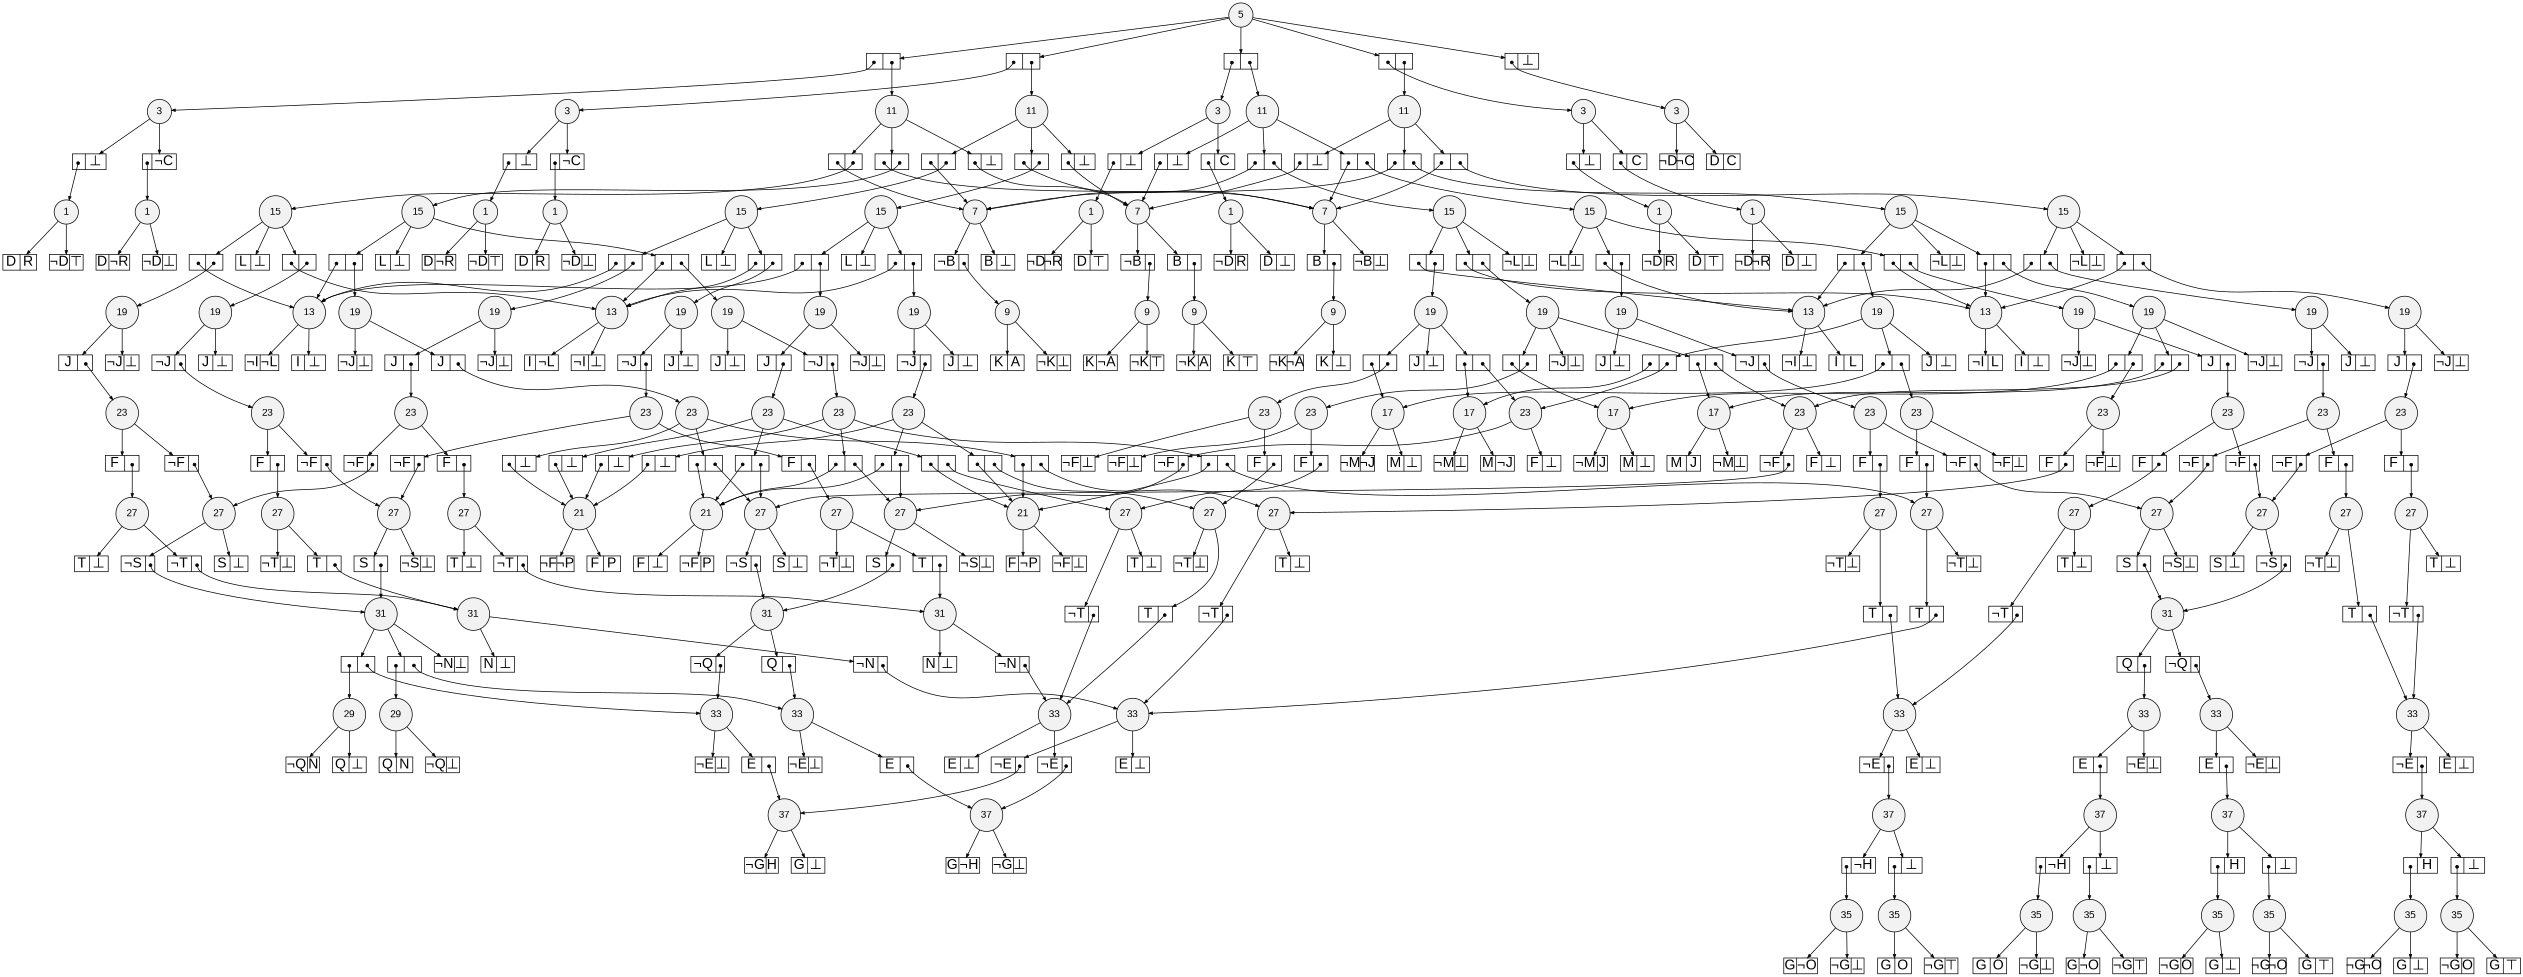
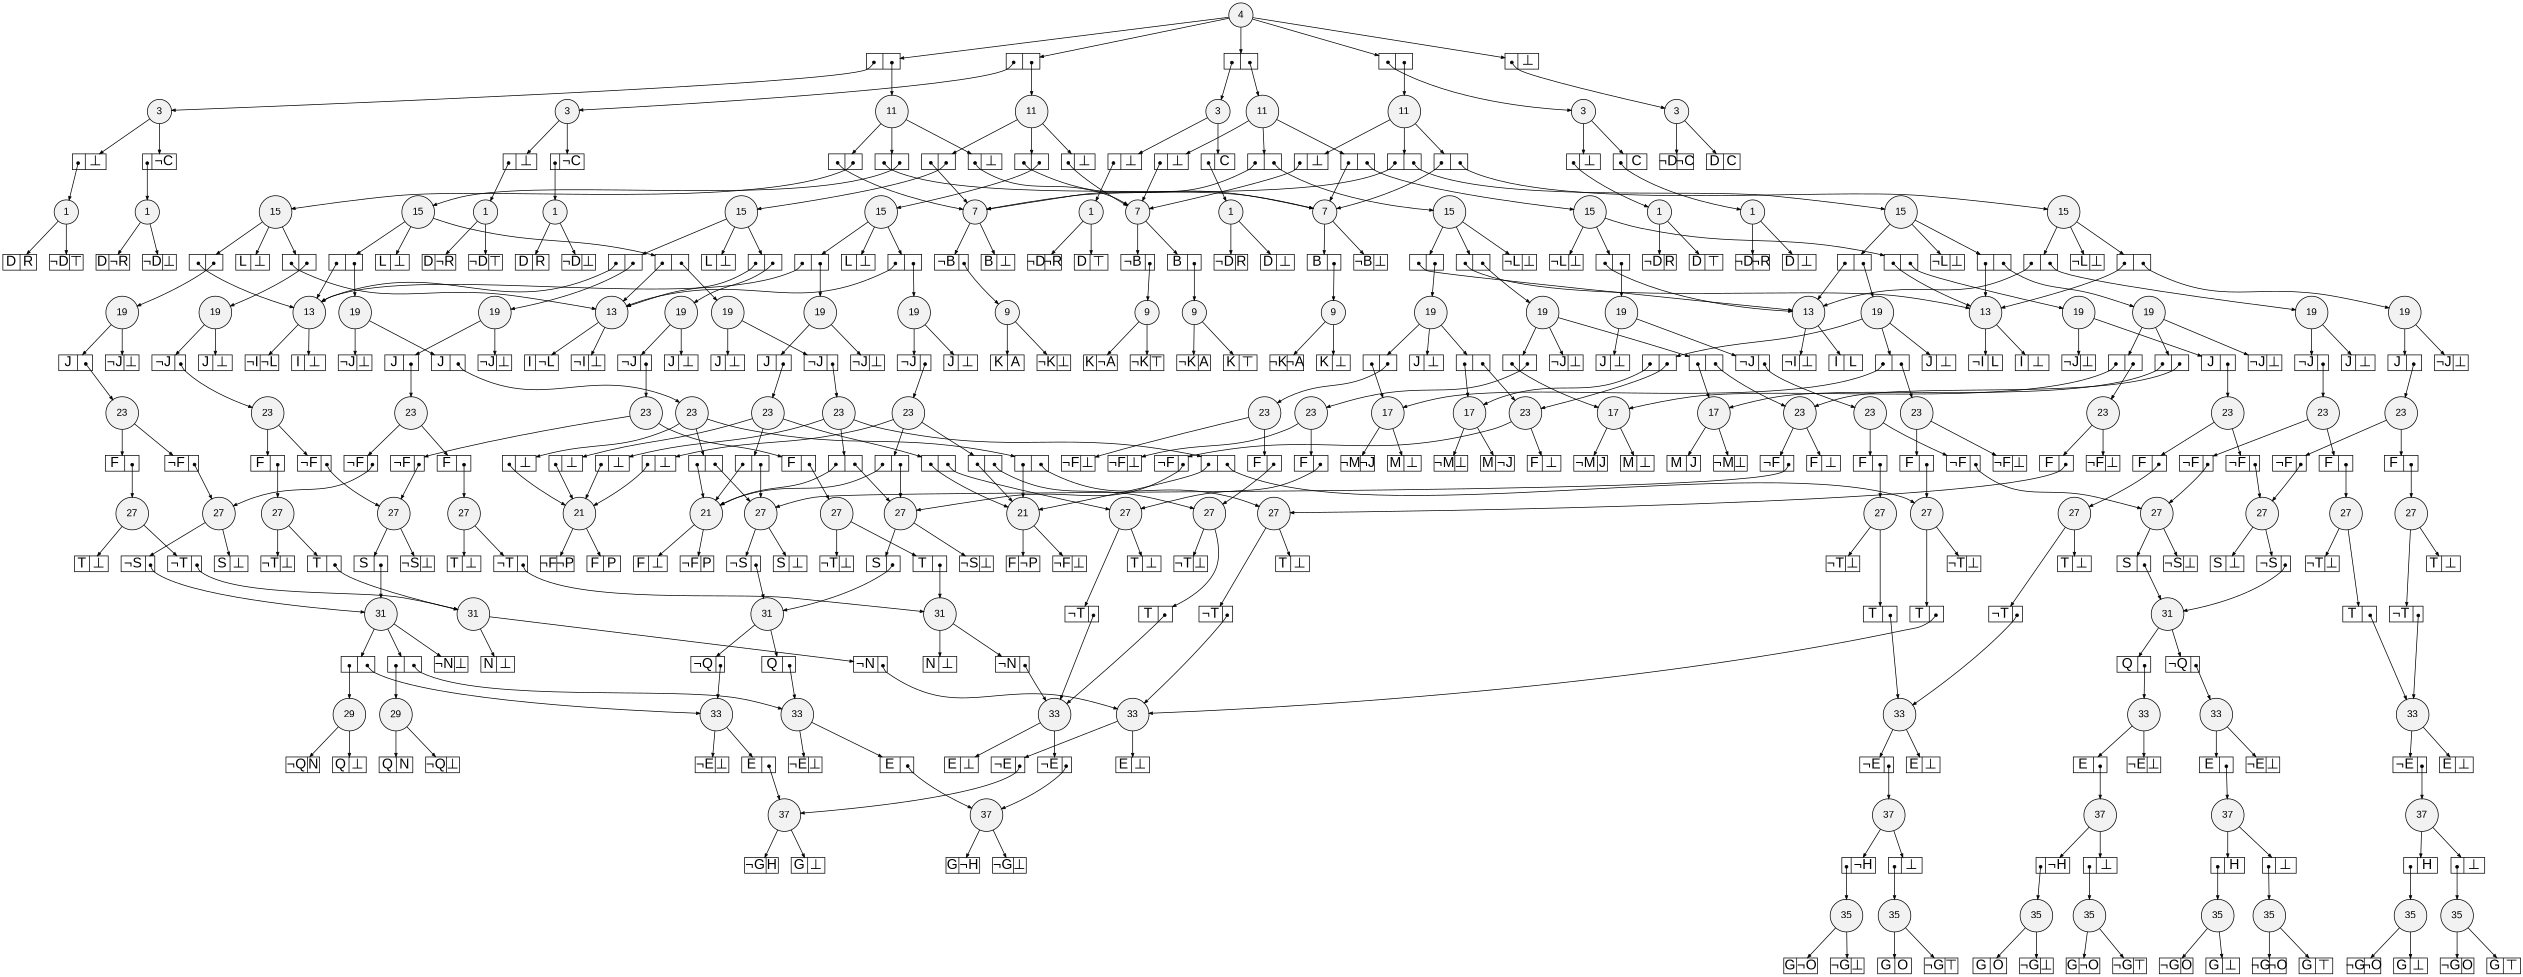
(1241, 15) -> (1241, 15)
